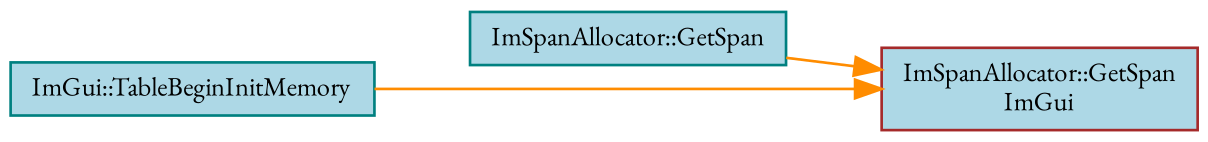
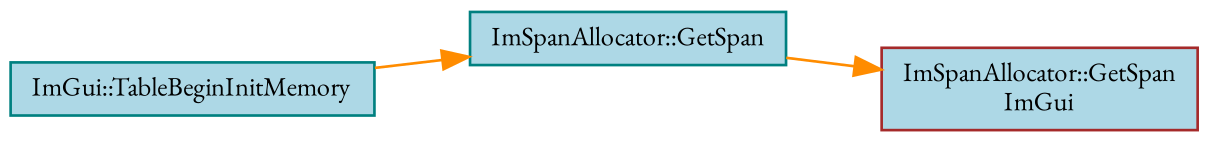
(615, 89) -> (408, 64)
